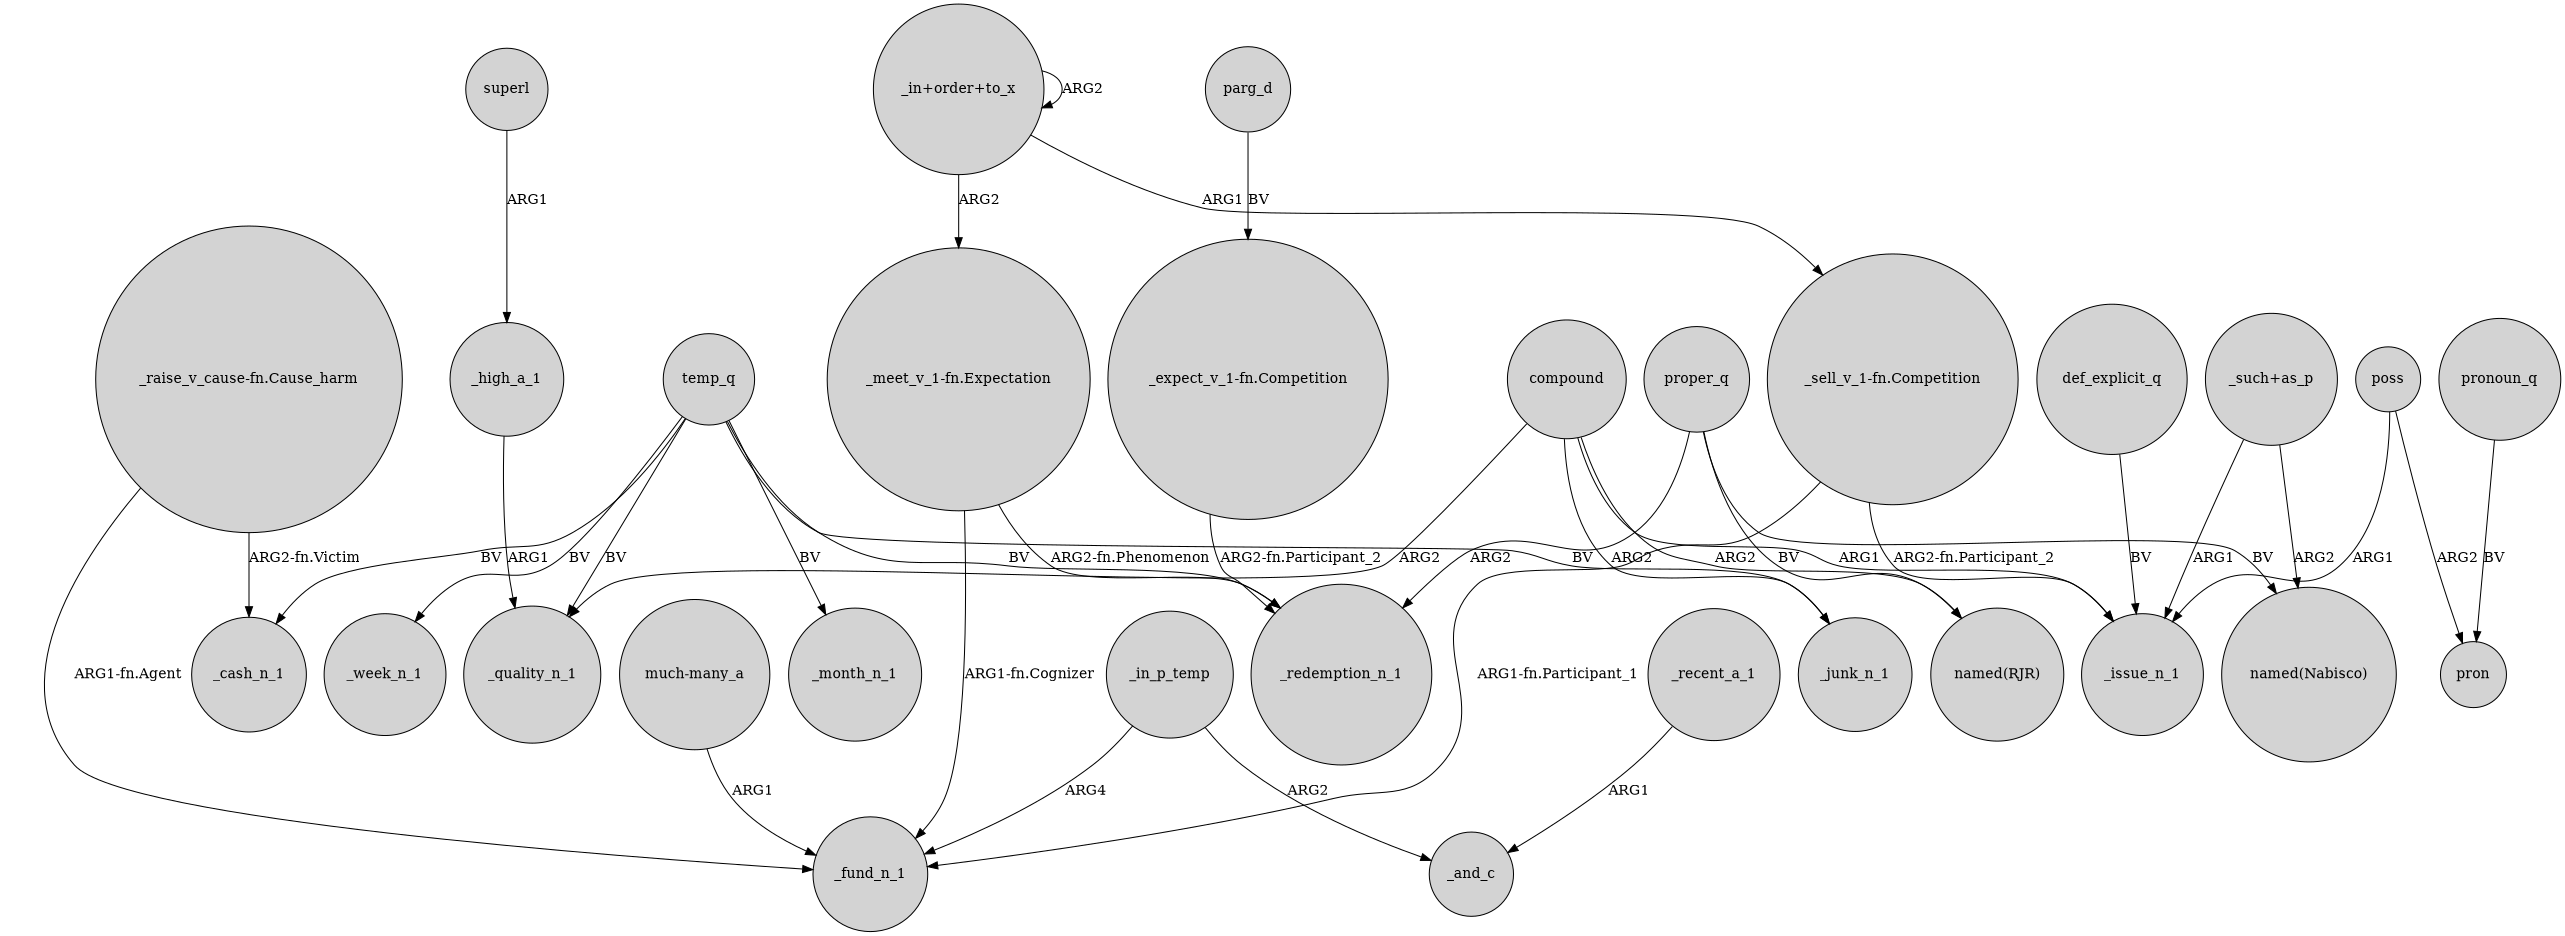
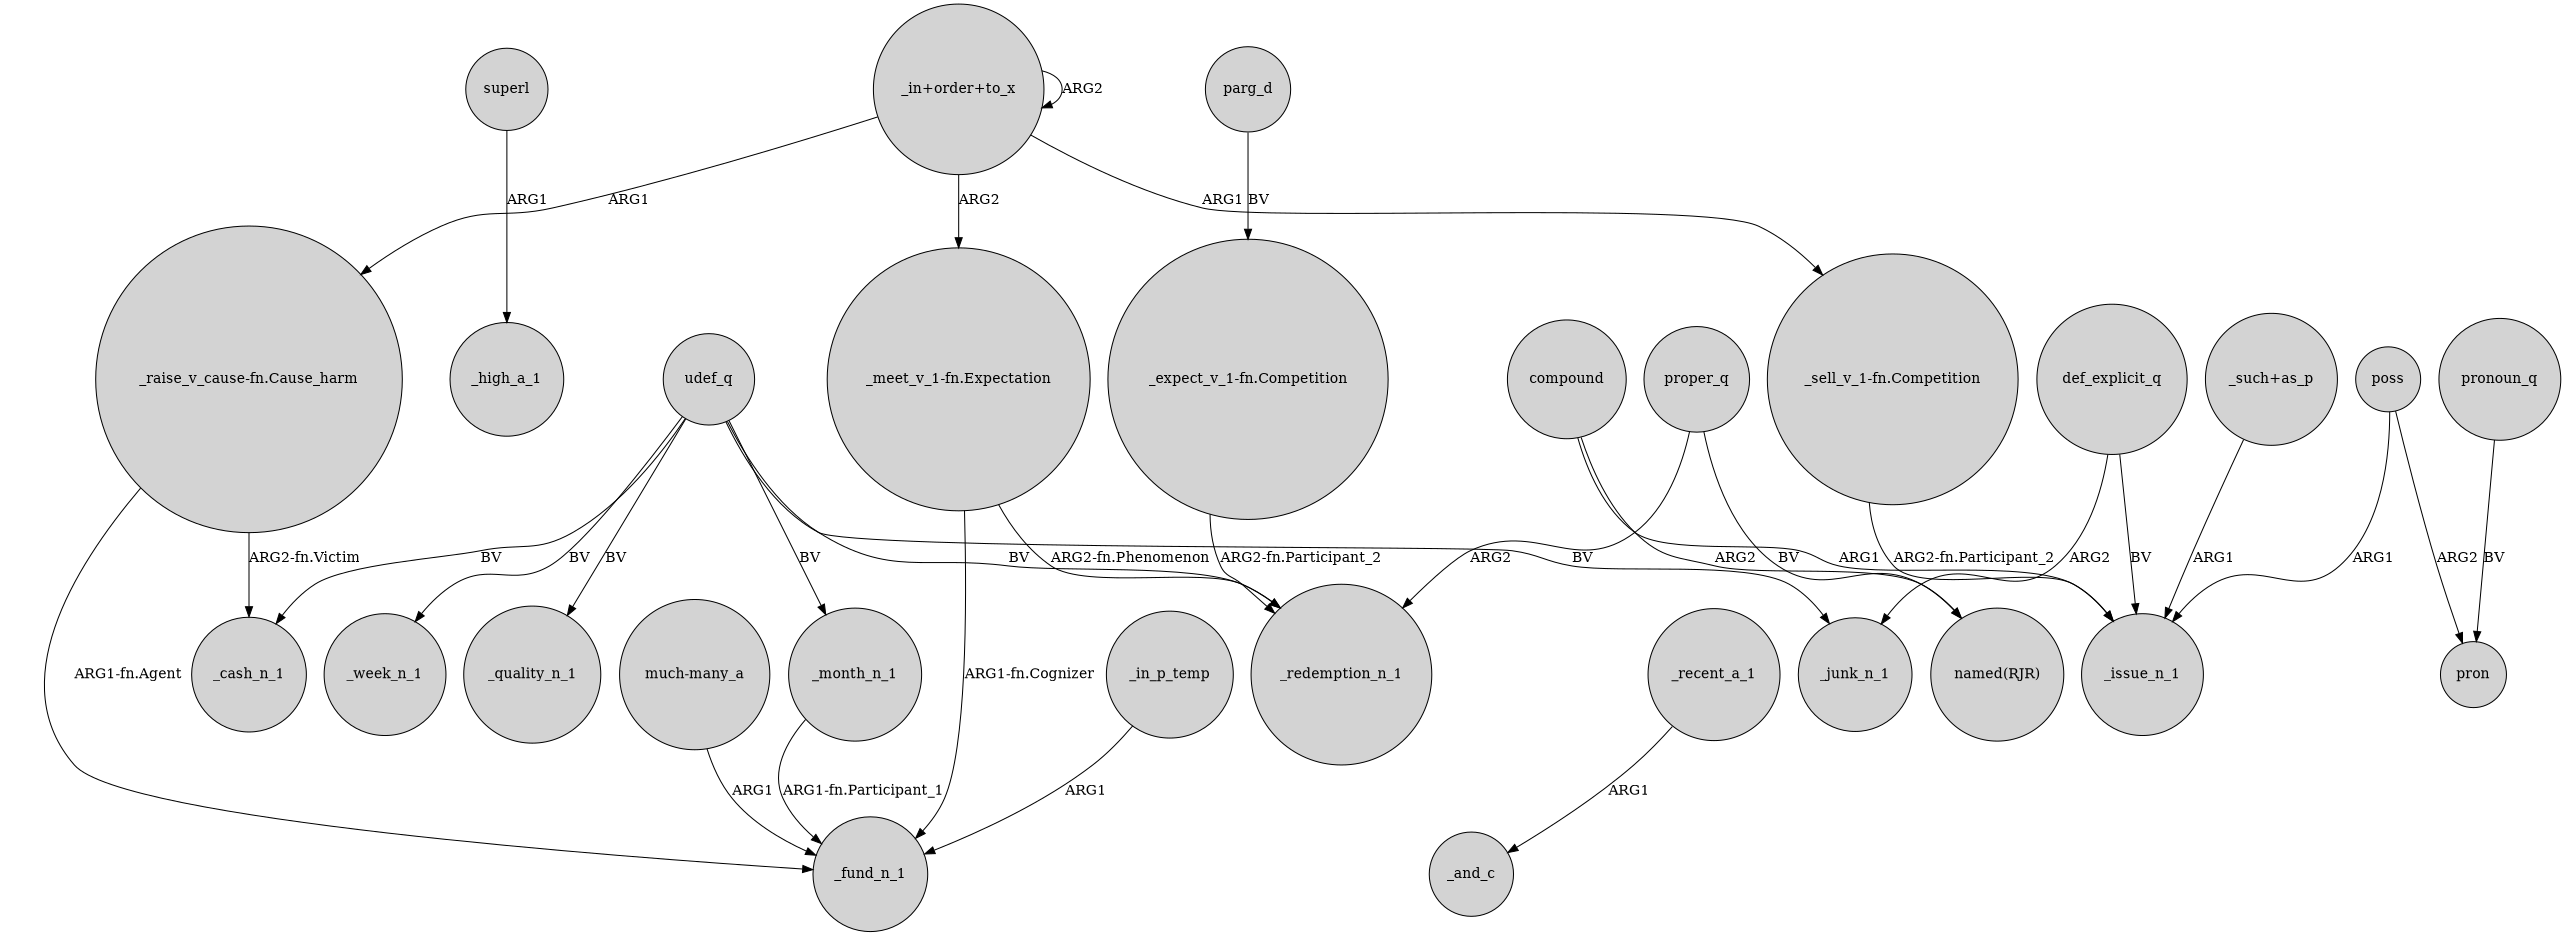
none -> (621, 191)
(709, 379) -> (709, 379)
(504, 517) -> none
(1051, 575) -> none
(1653, 577) -> (2049, 570)
(2309, 675) -> none
(1453, 746) -> (779, 780)
(1086, 791) -> (1086, 791)
(1294, 799) -> none
